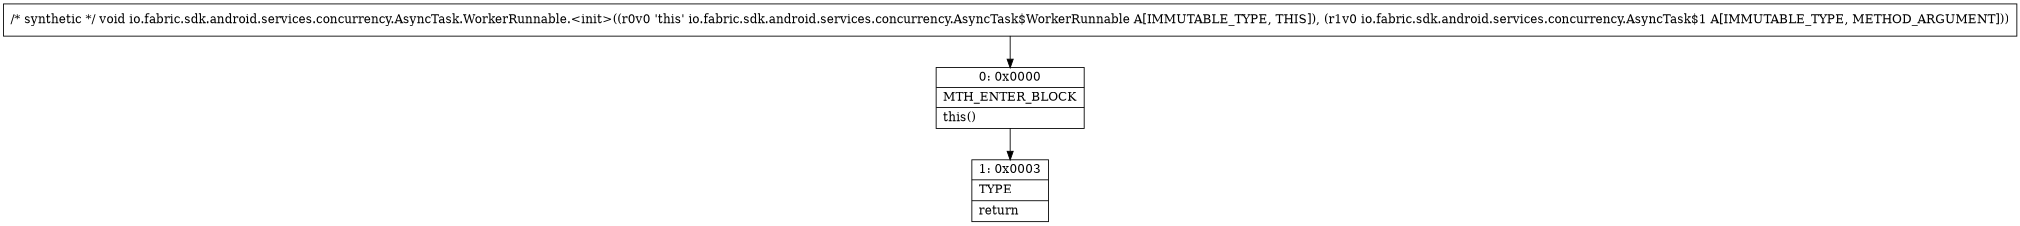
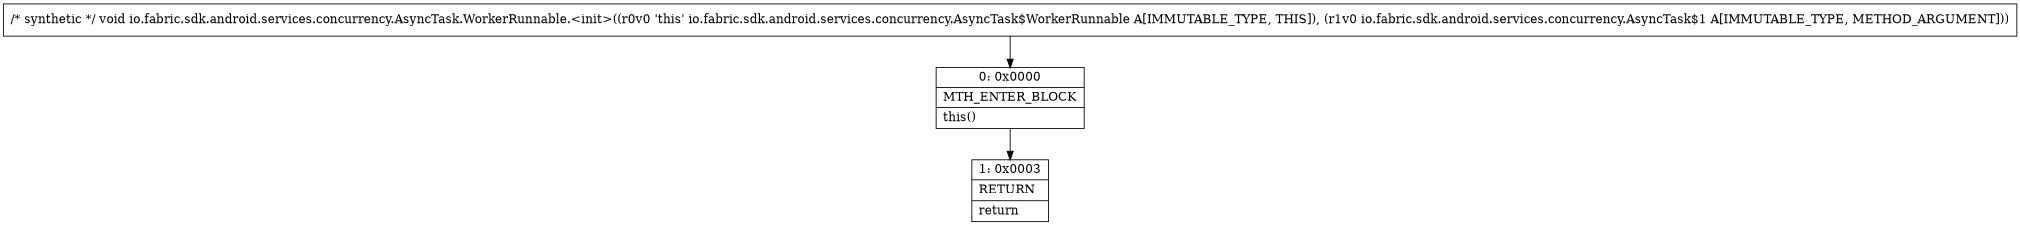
(996, 190) -> (1007, 190)
